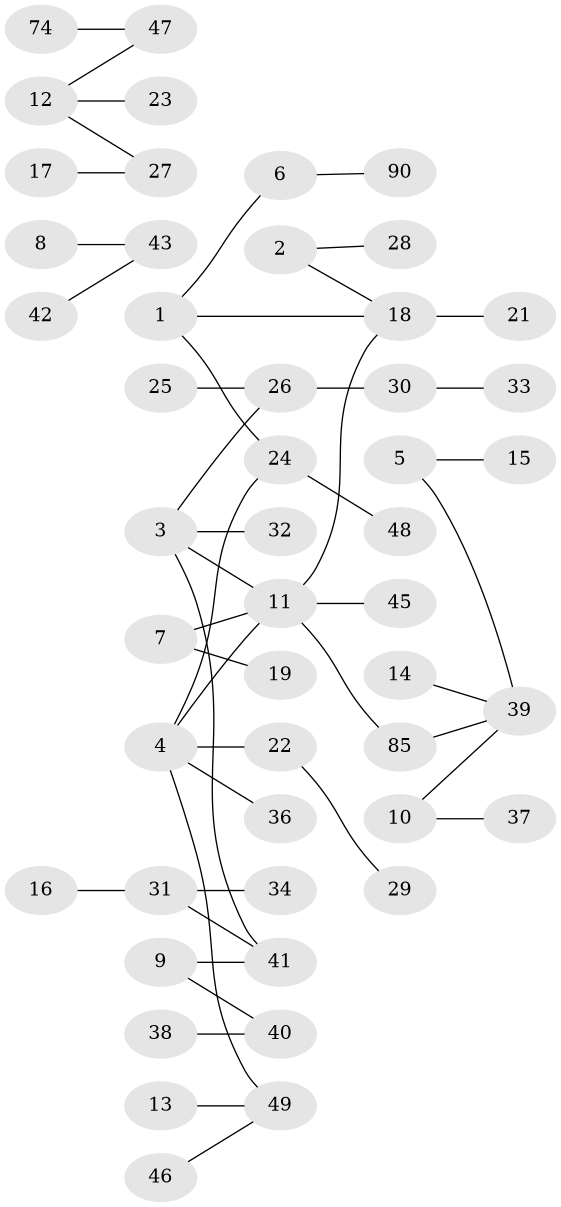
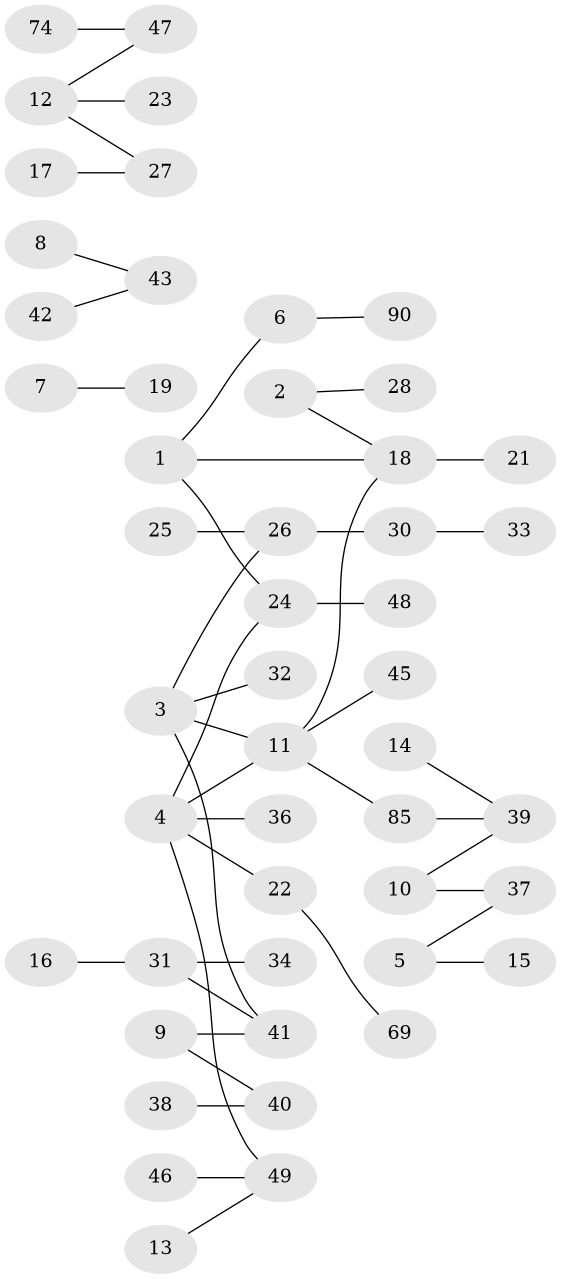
(477, 578) -> (460, 926)
(221, 621) -> none
(400, 891) -> (400, 1034)
